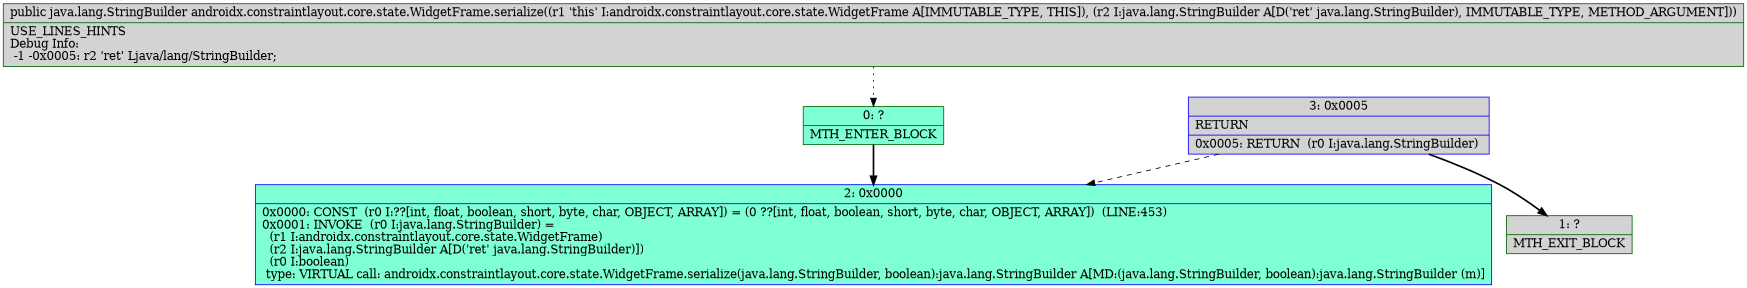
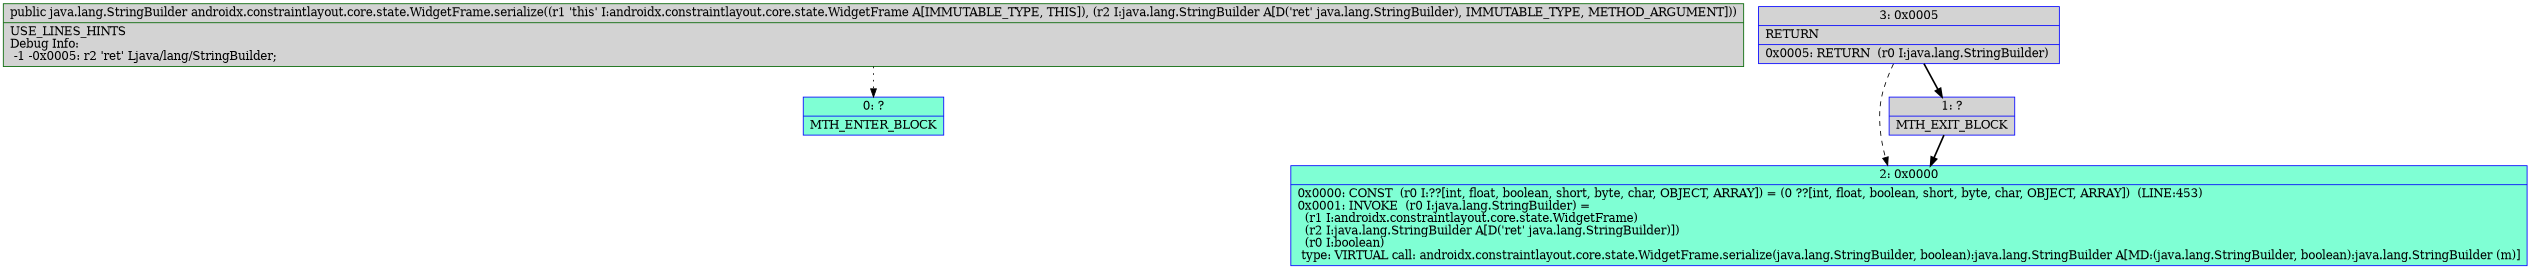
(873, 126) -> (873, 116)
(873, 160) -> (1939, 147)
(1569, 235) -> (1952, 116)
